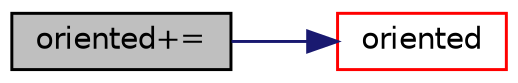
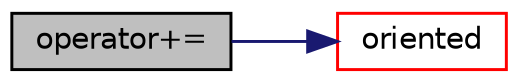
(121, 41) -> (121, 41)
